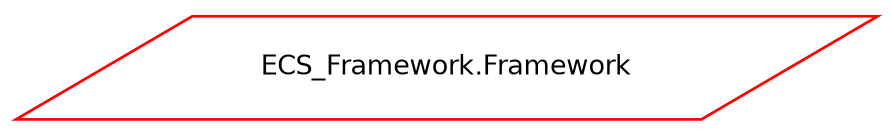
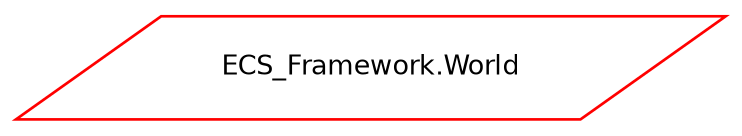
(447, 68) -> (371, 68)
